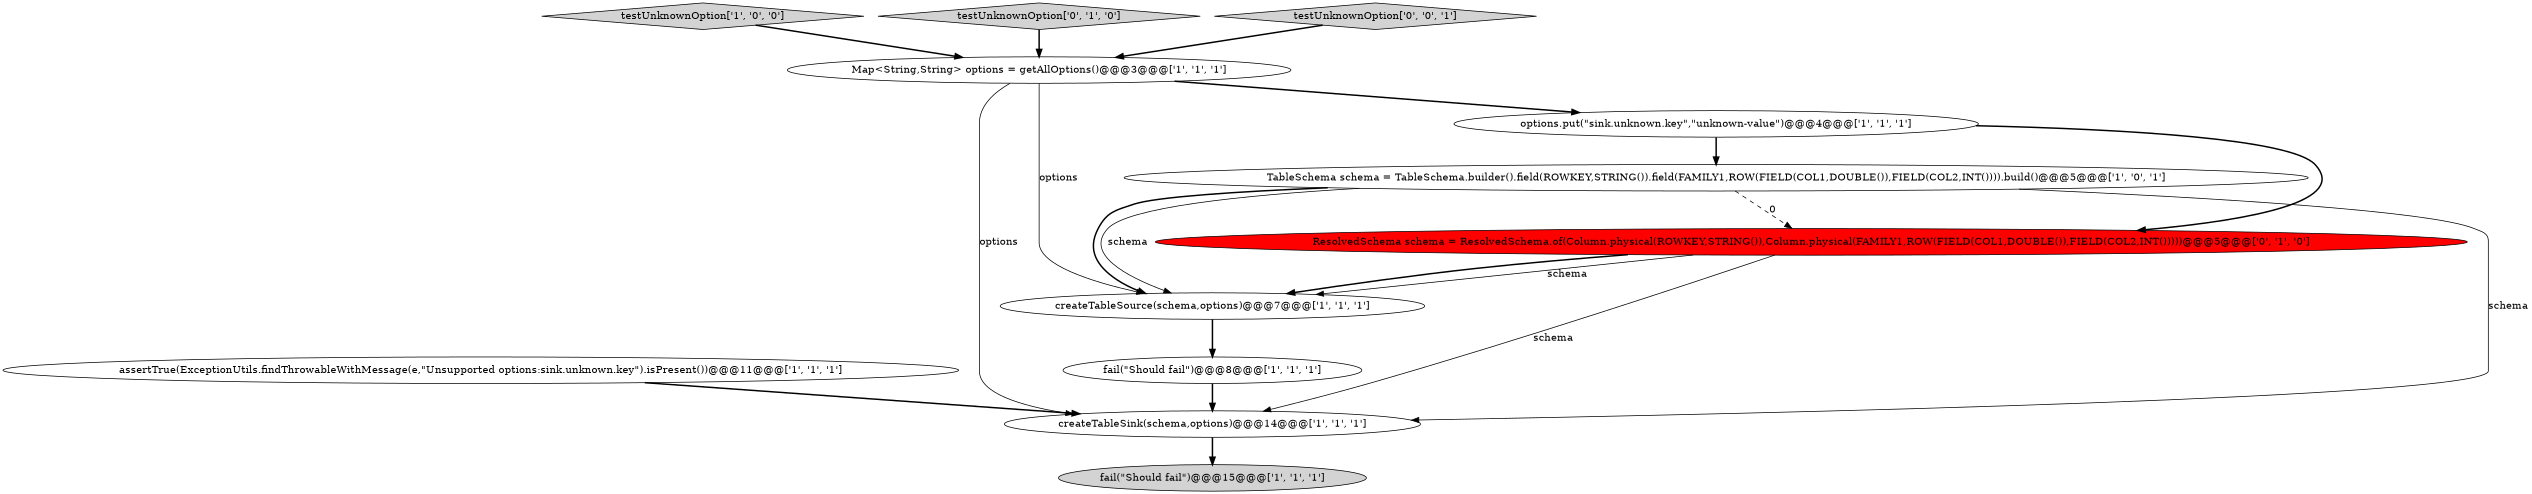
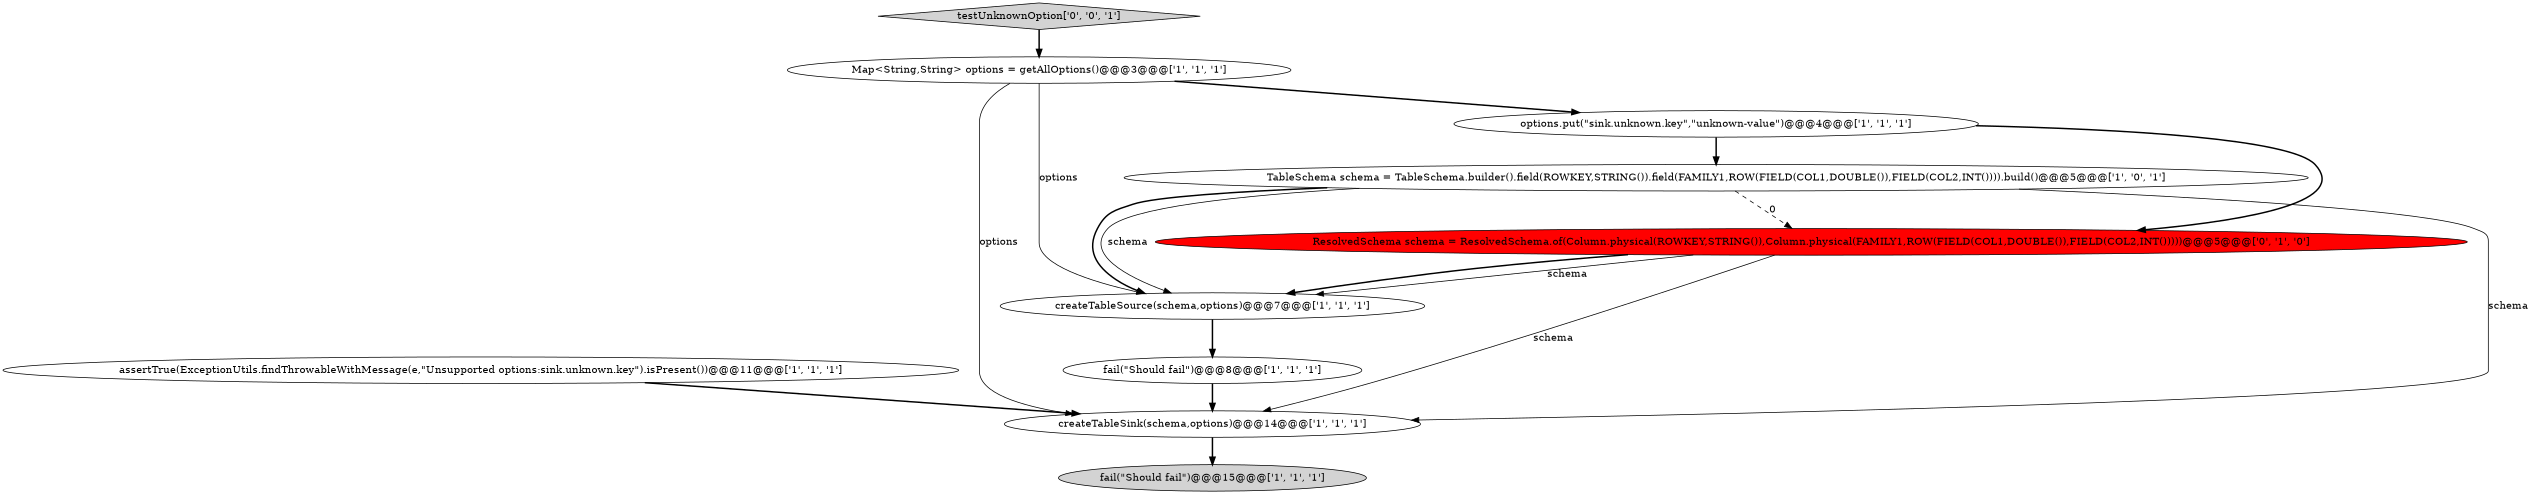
(703, 16) -> none
(1039, 16) -> none
